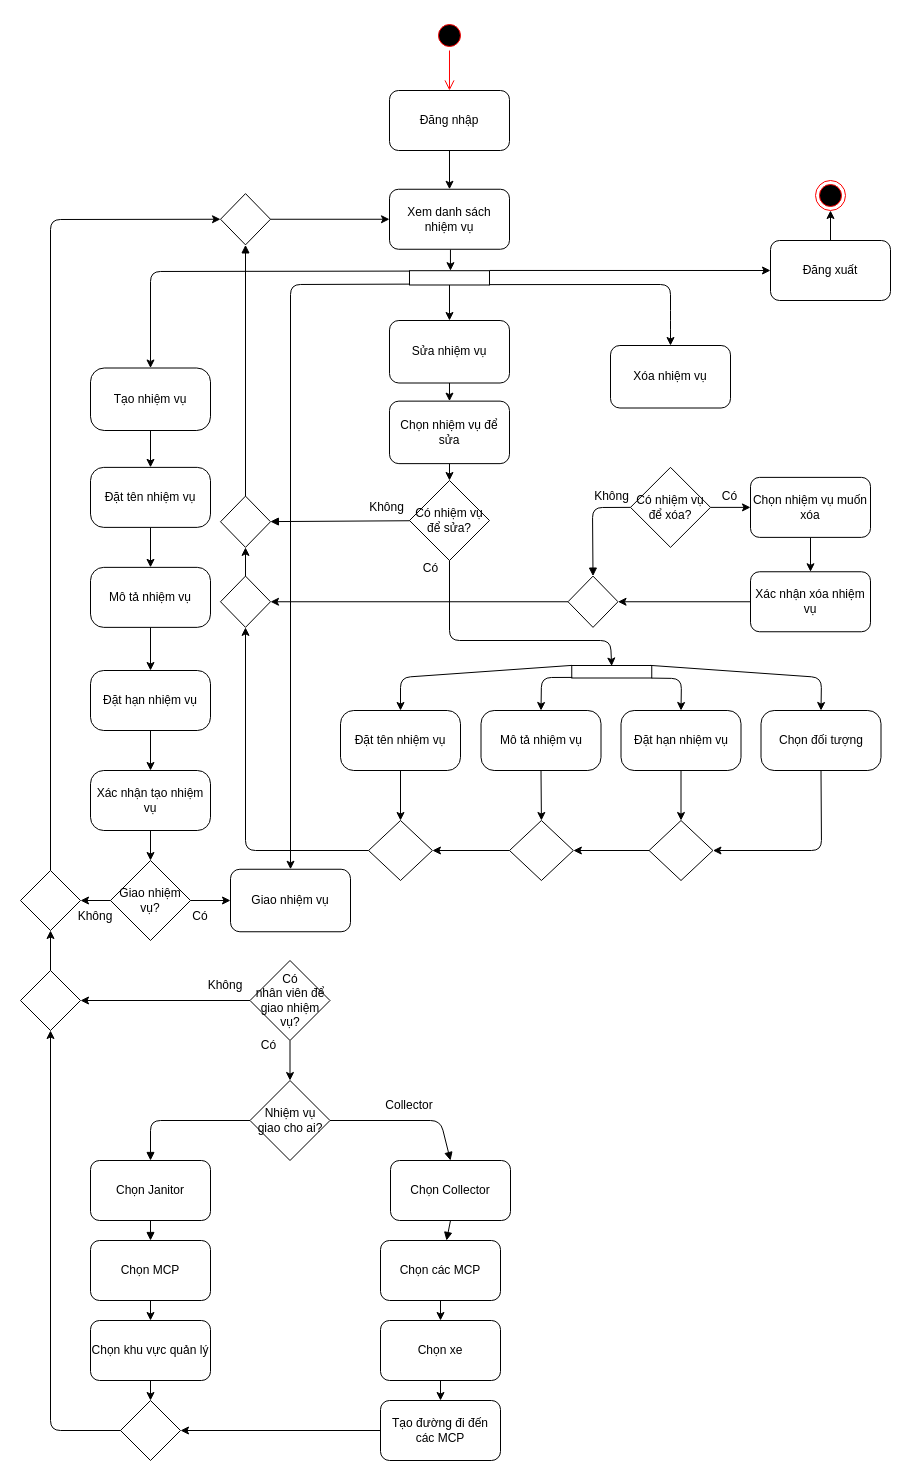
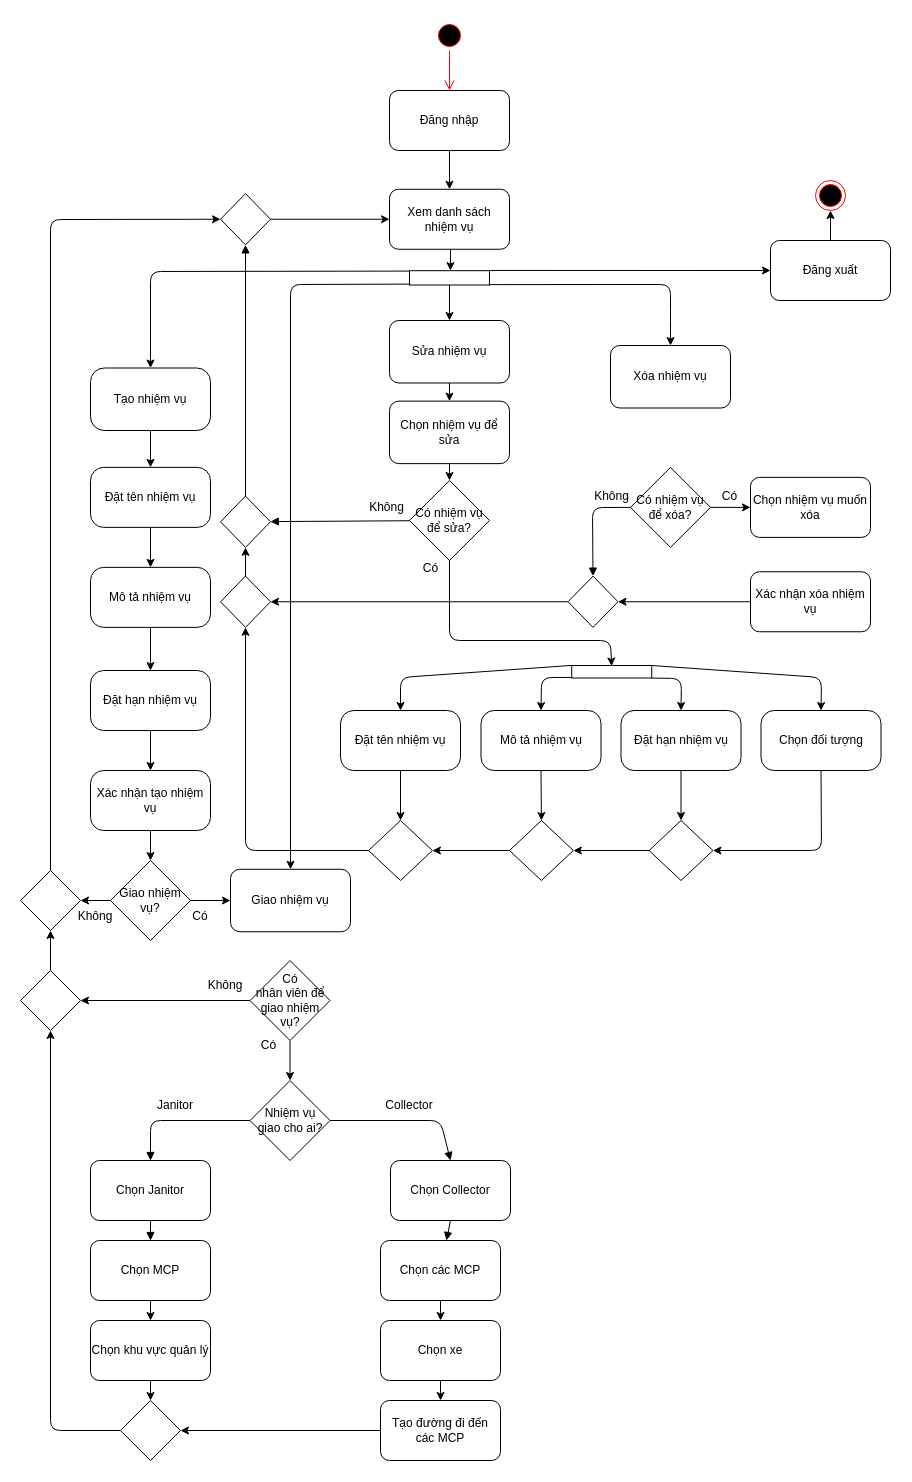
(811, 551) -> none
none -> (175, 1106)
